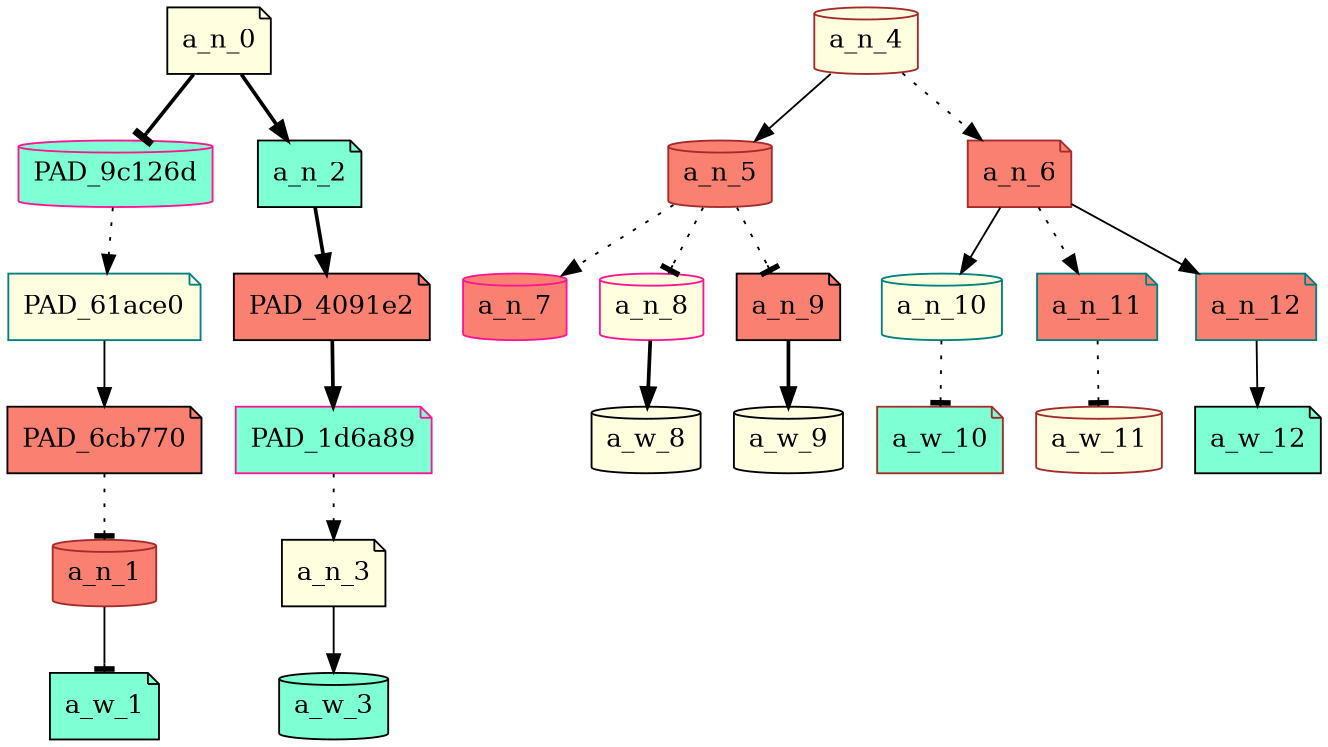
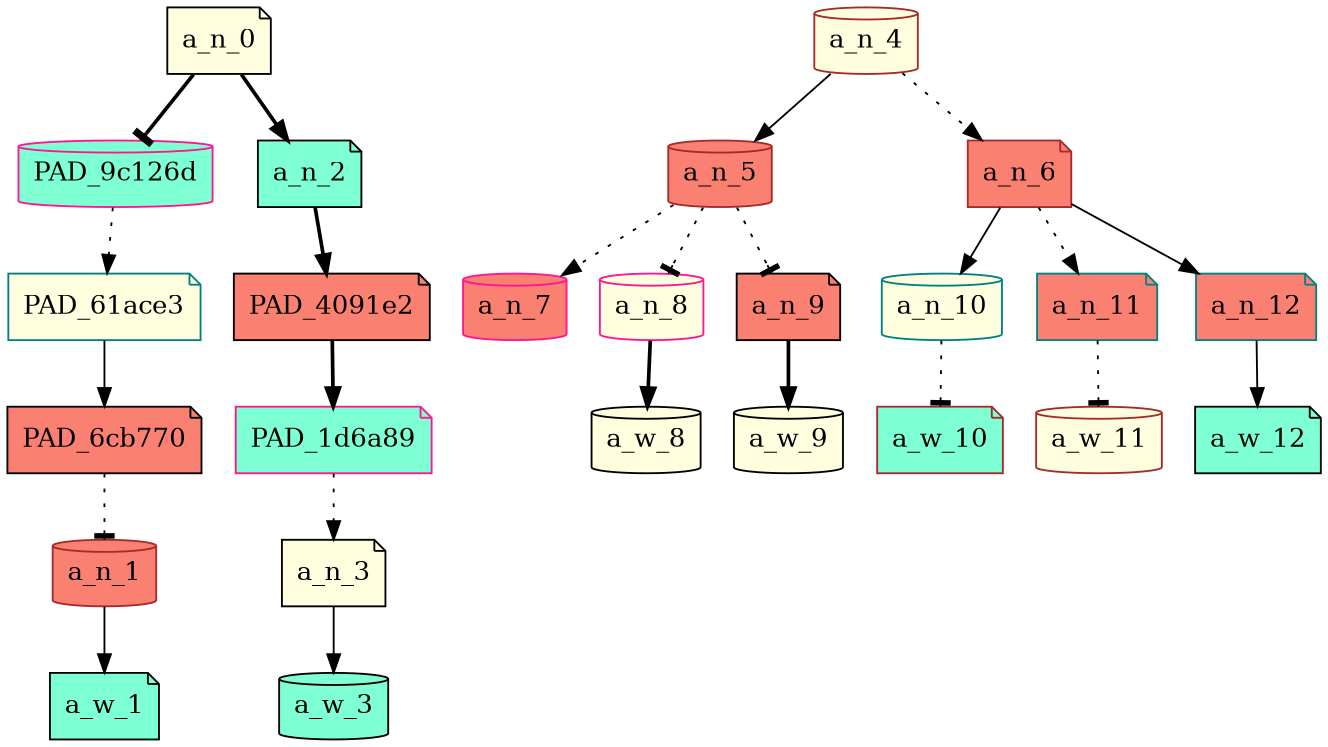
(104, 307) -> (104, 307)
(104, 635) -> (104, 635)
